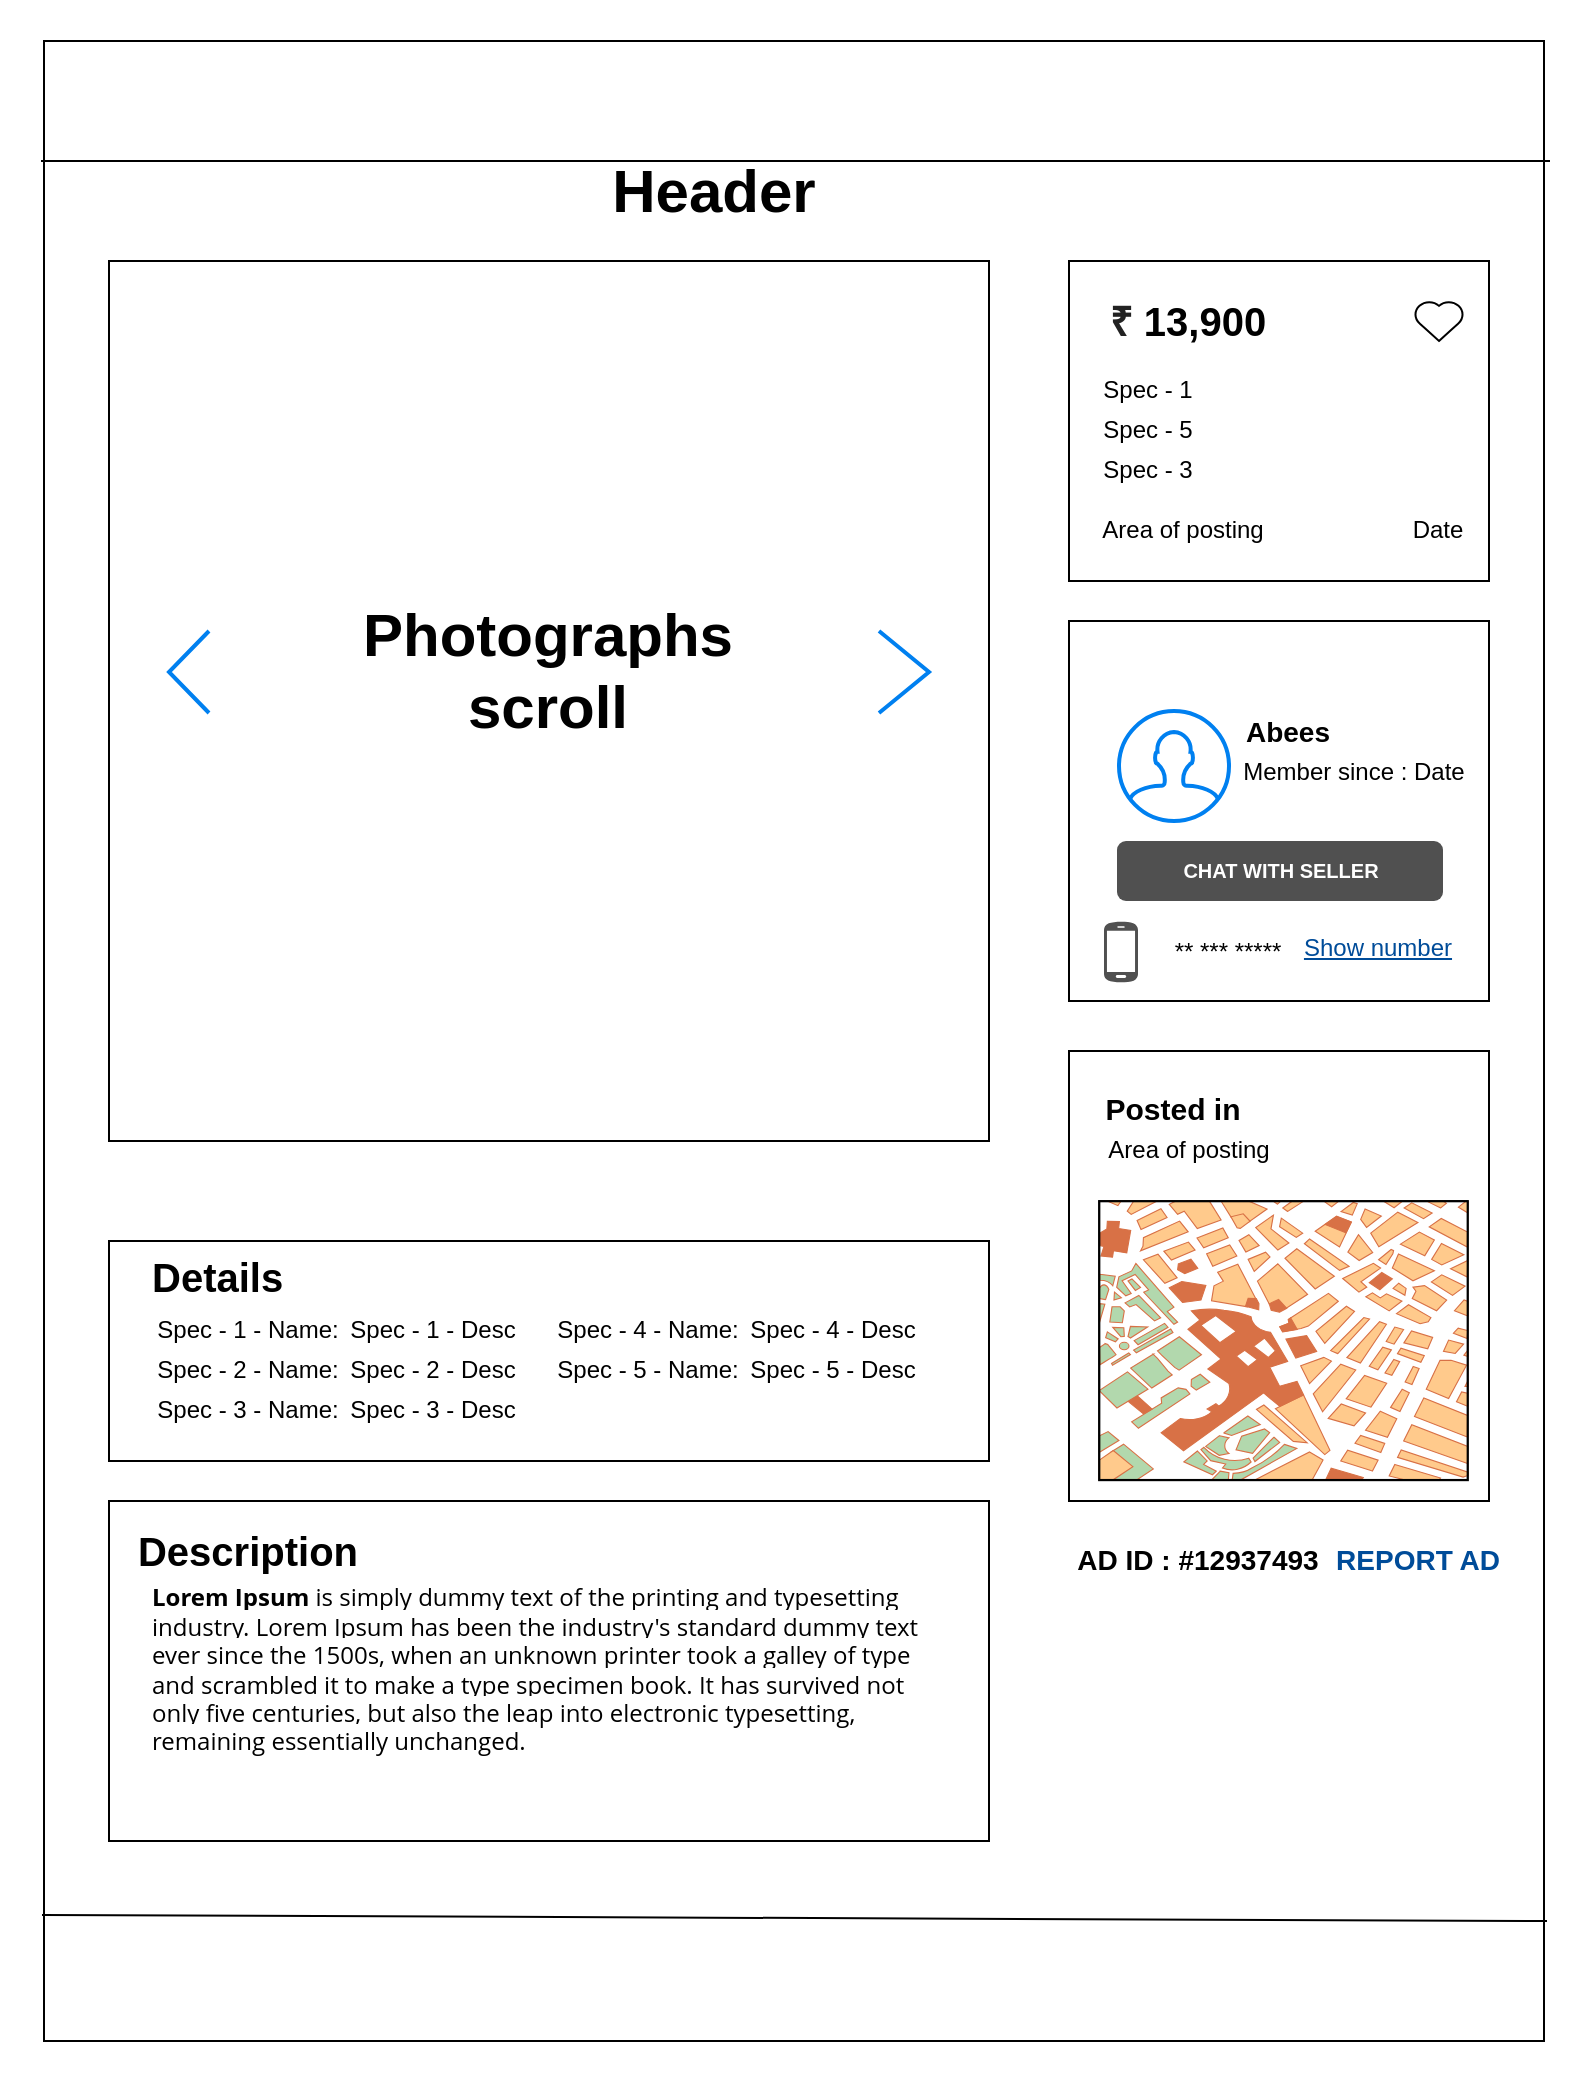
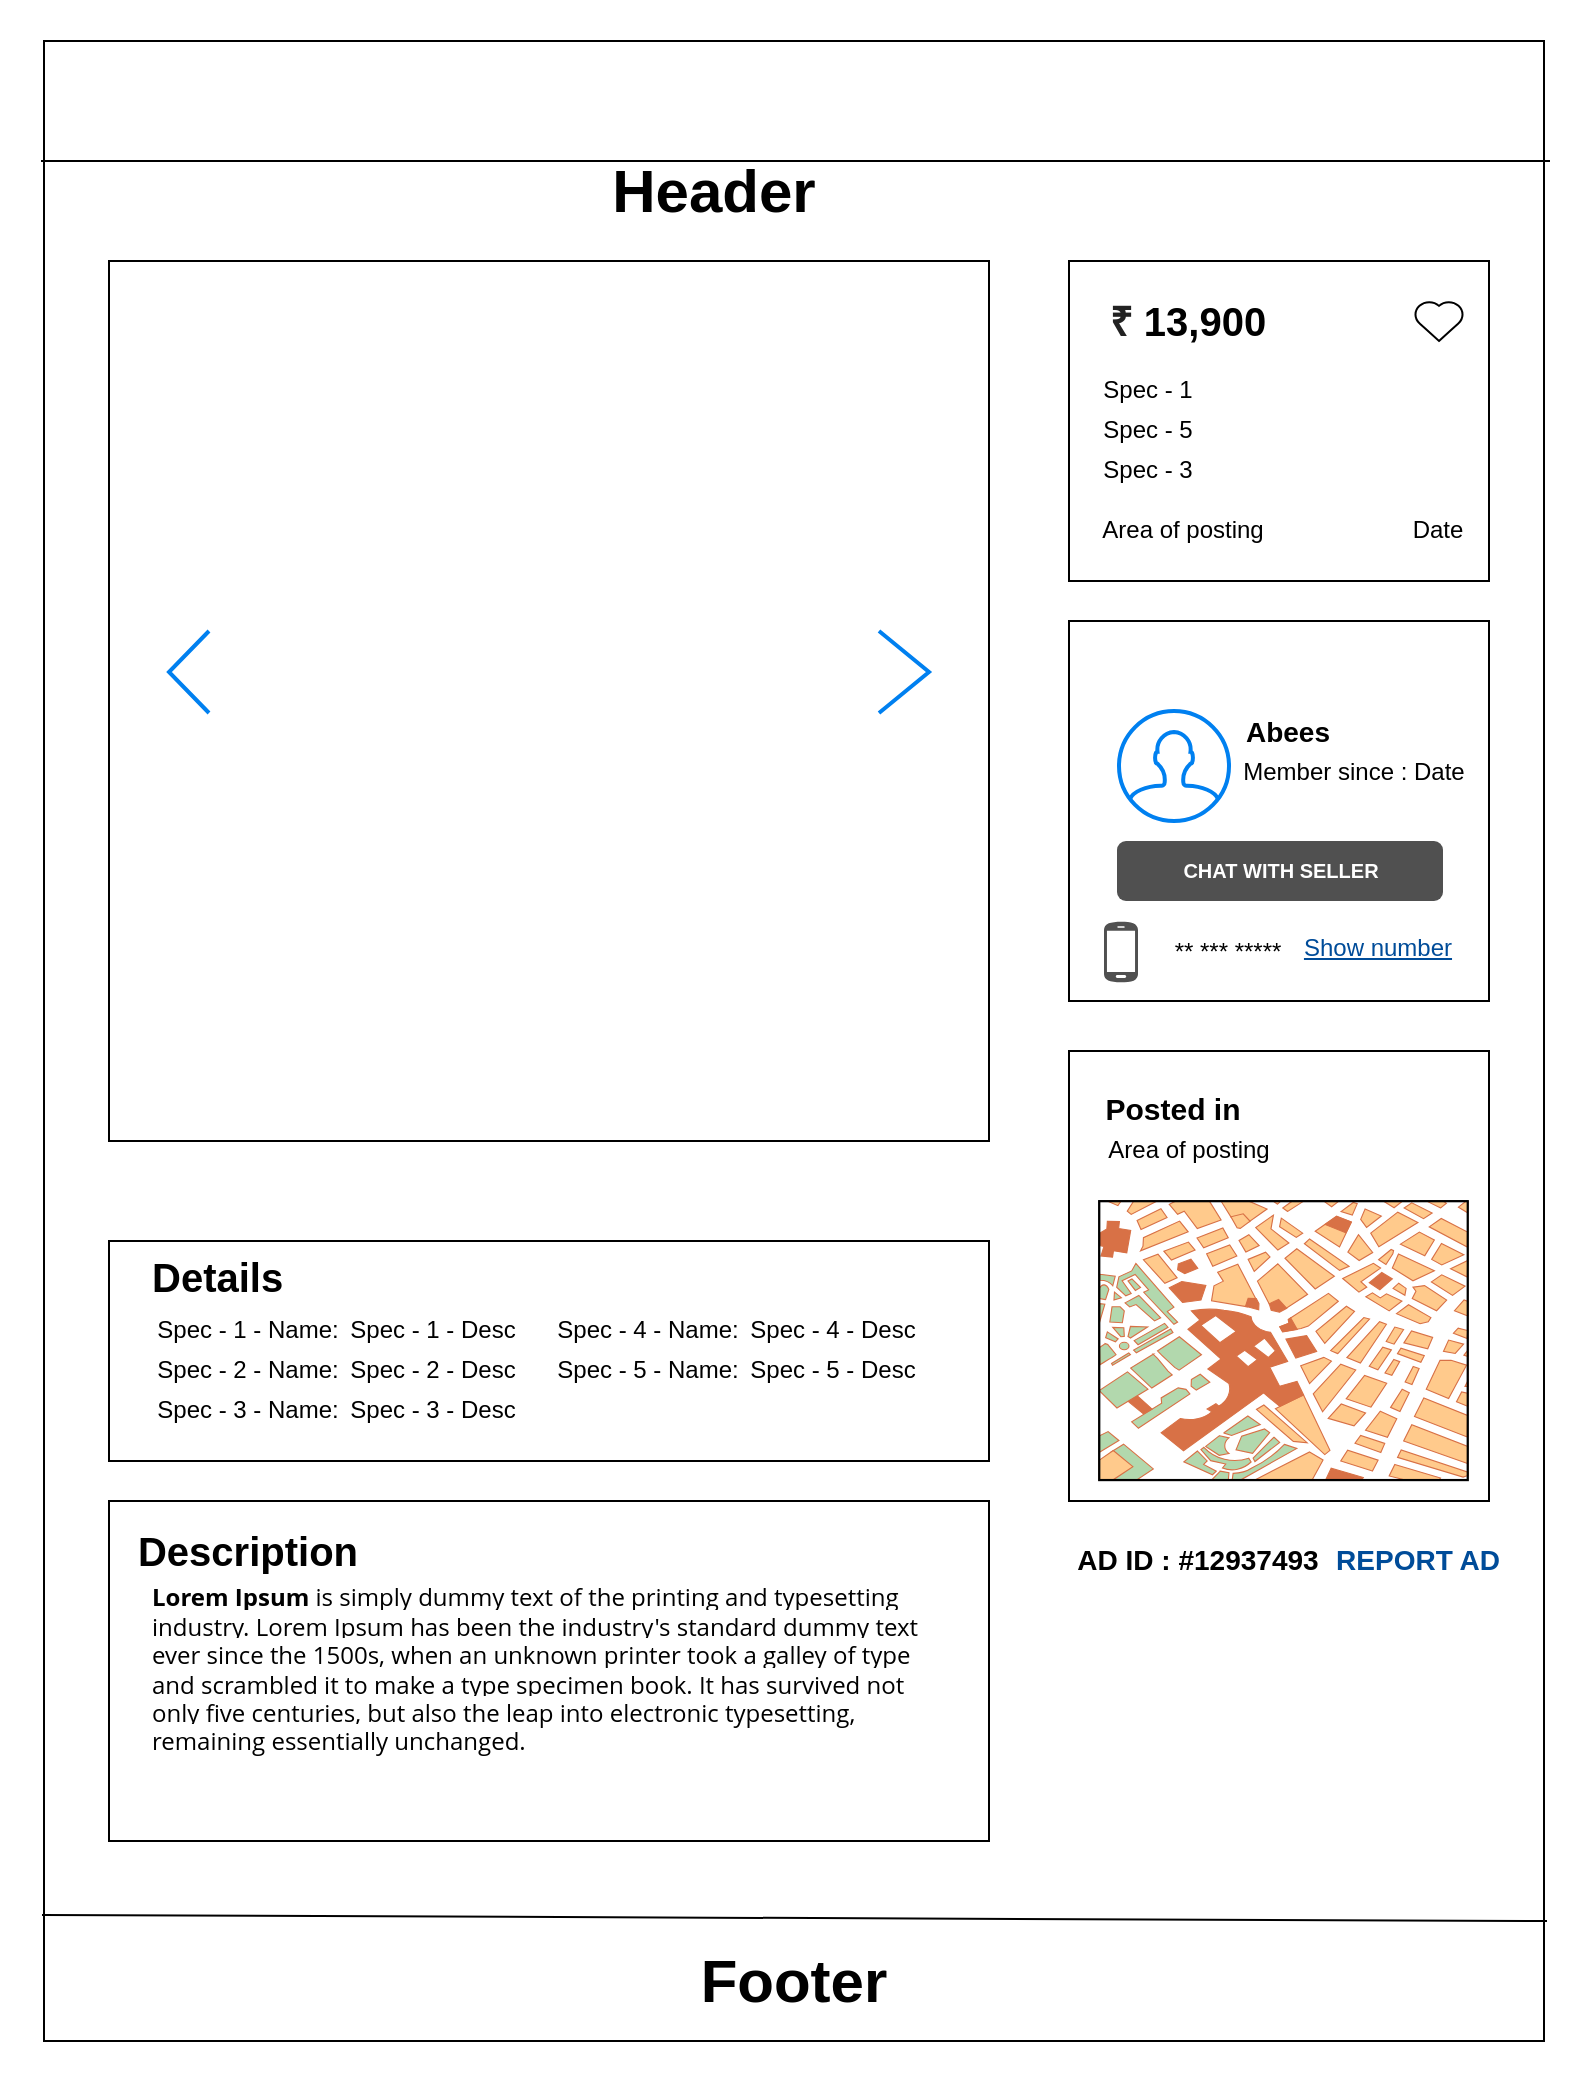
(549, 671) -> none
none -> (795, 1981)
